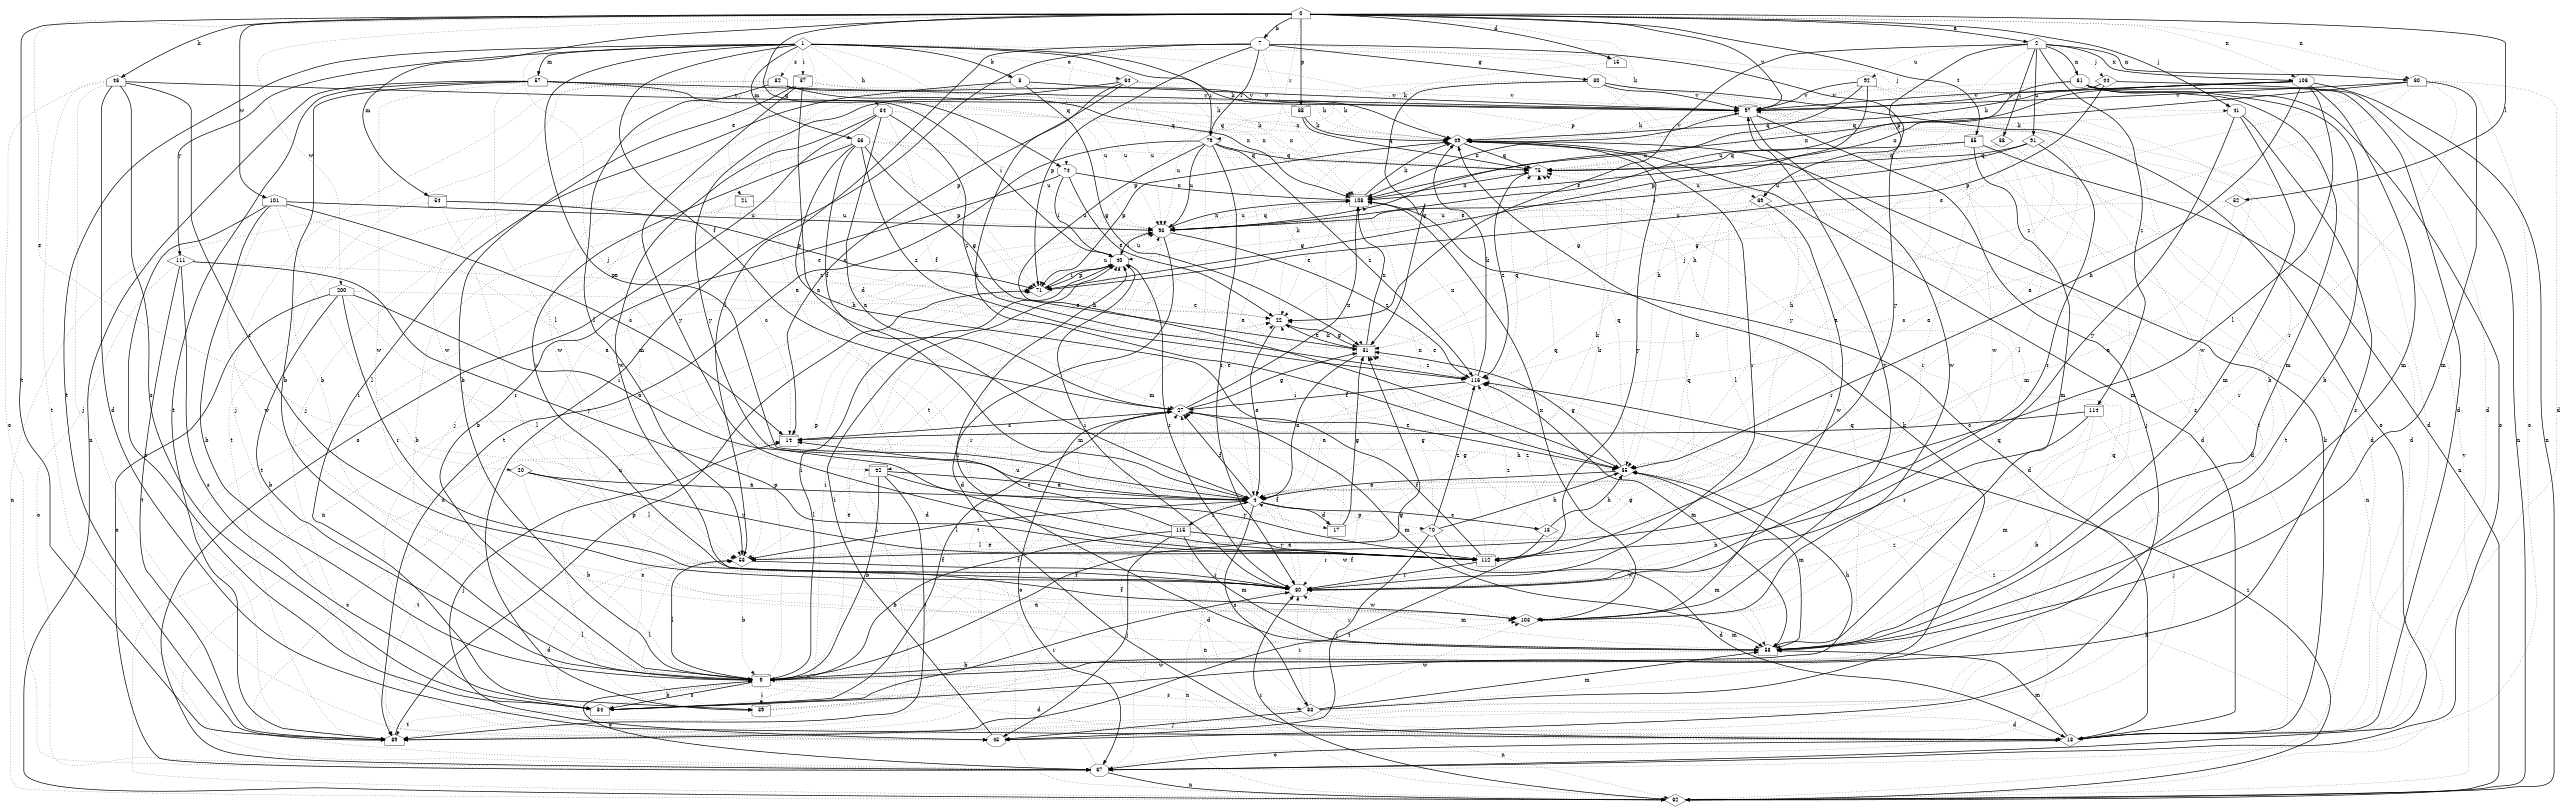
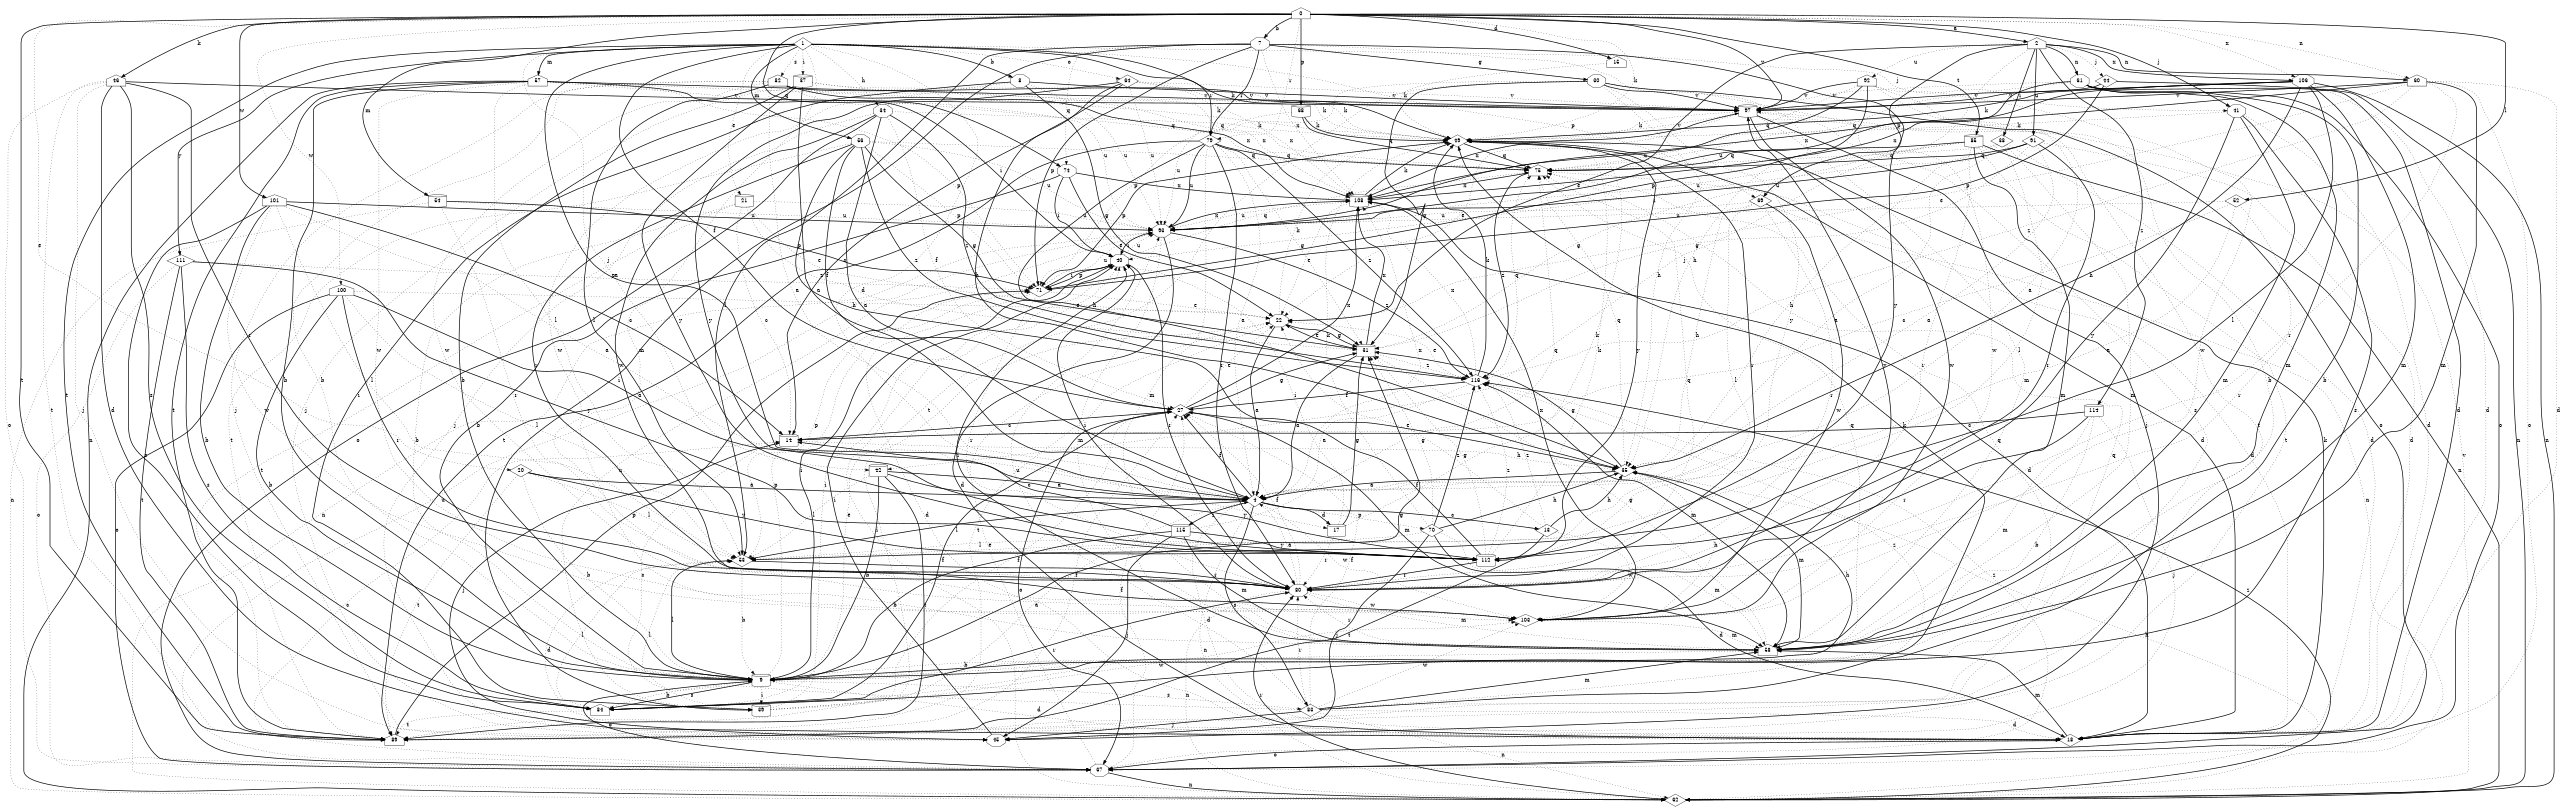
(342, 291) -> (342, 291)
